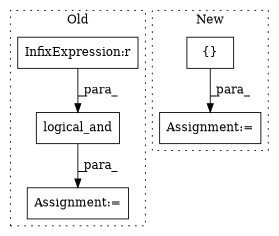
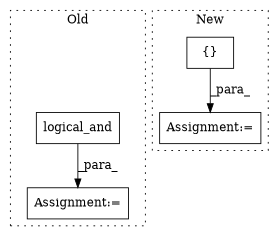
(78, 53) -> none
